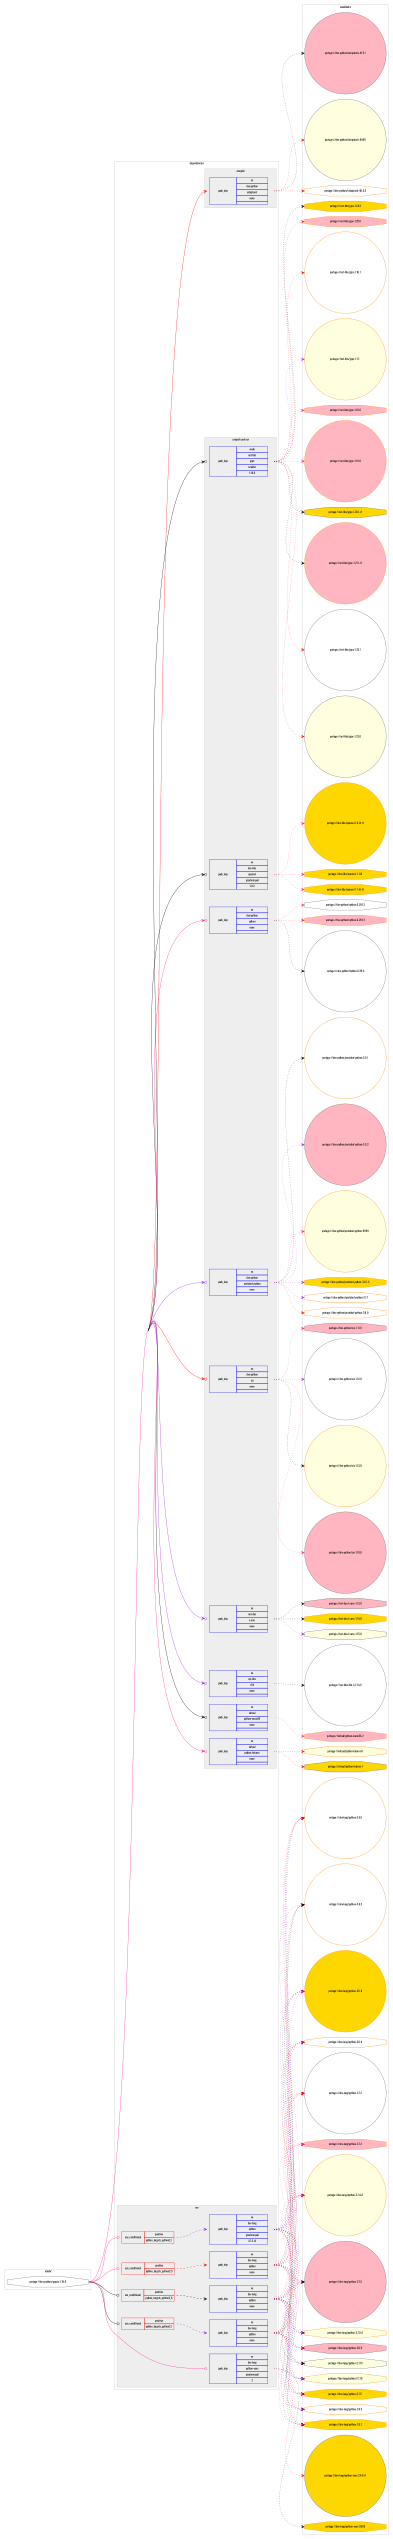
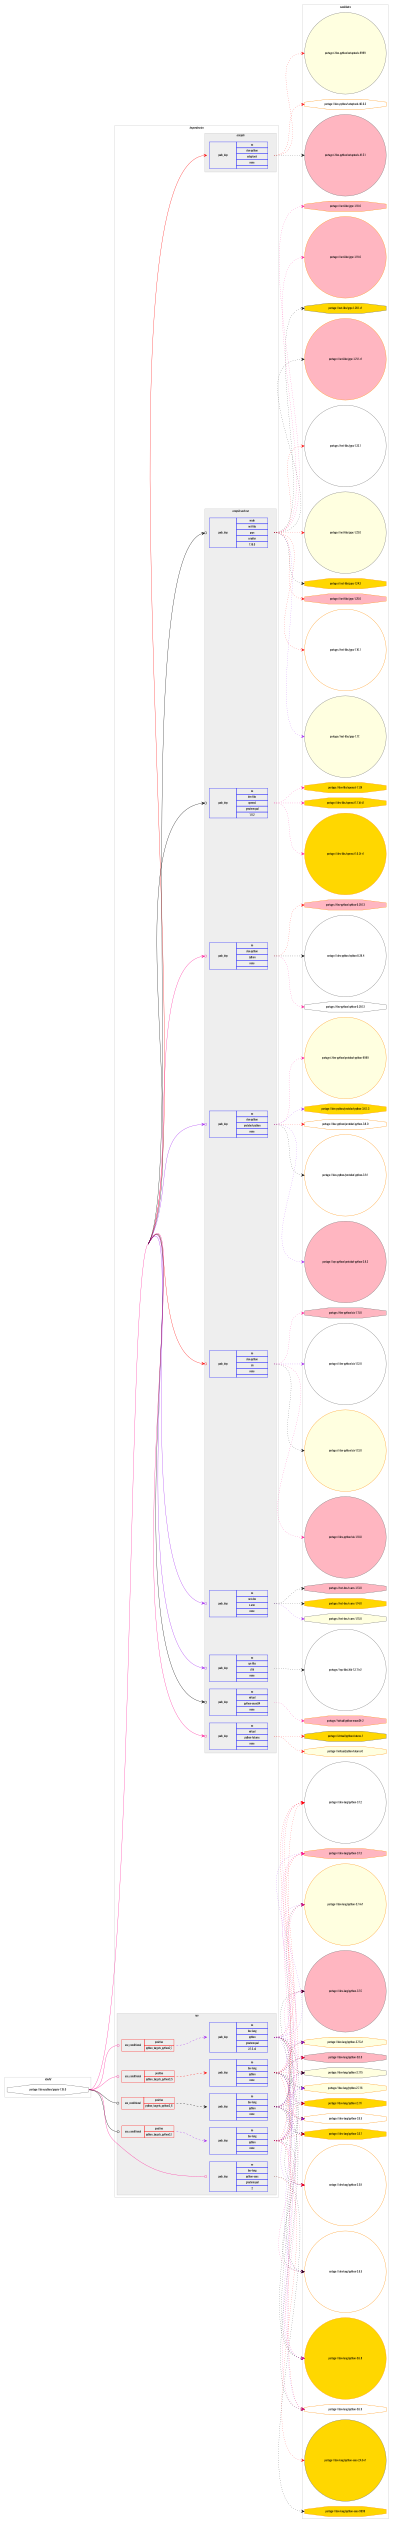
(345, 359) -> (345, 737)
(345, 1145) -> (345, 1262)
(345, 1298) -> none
